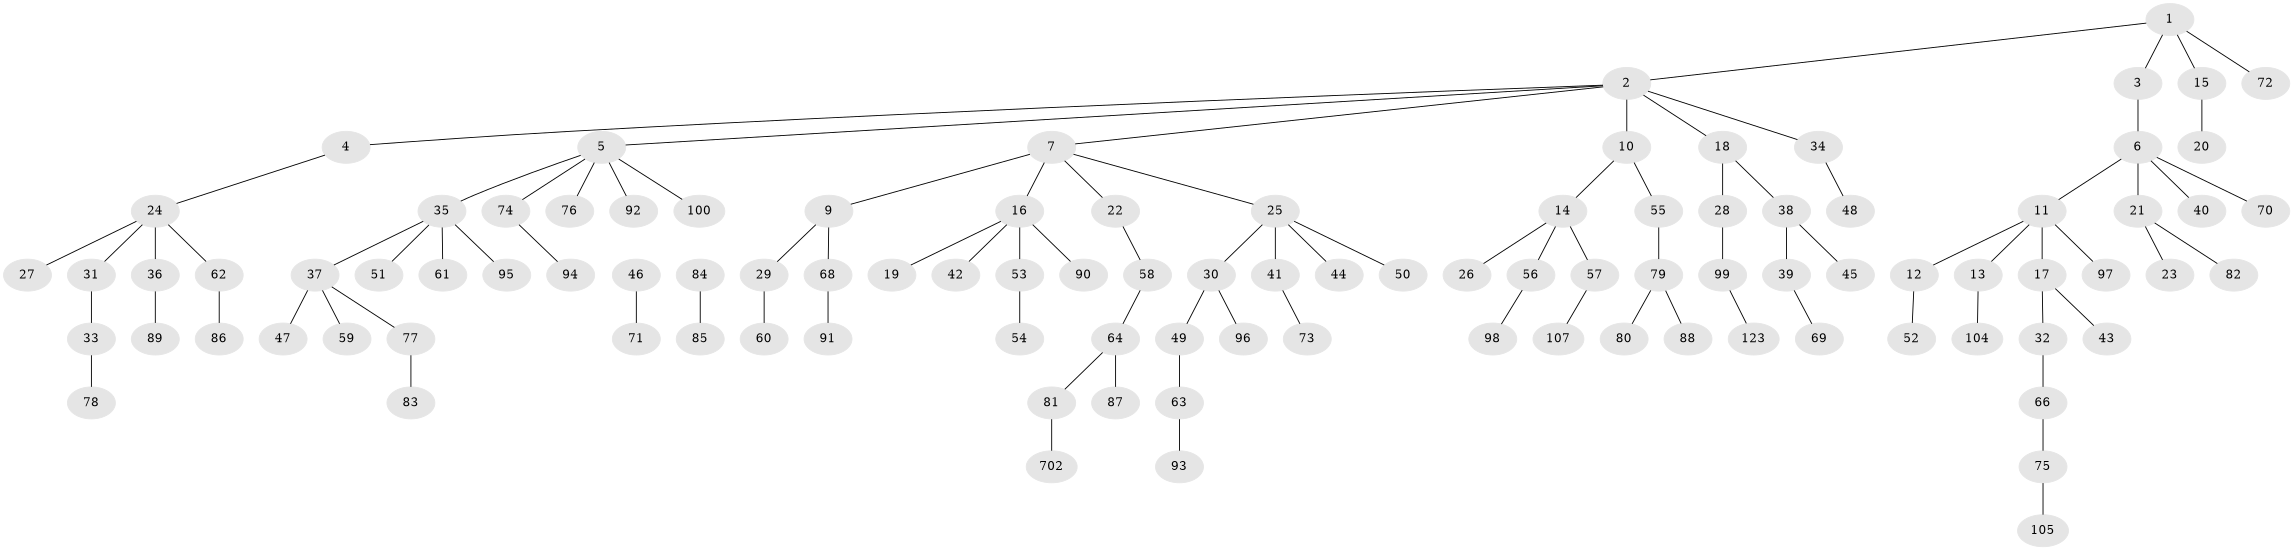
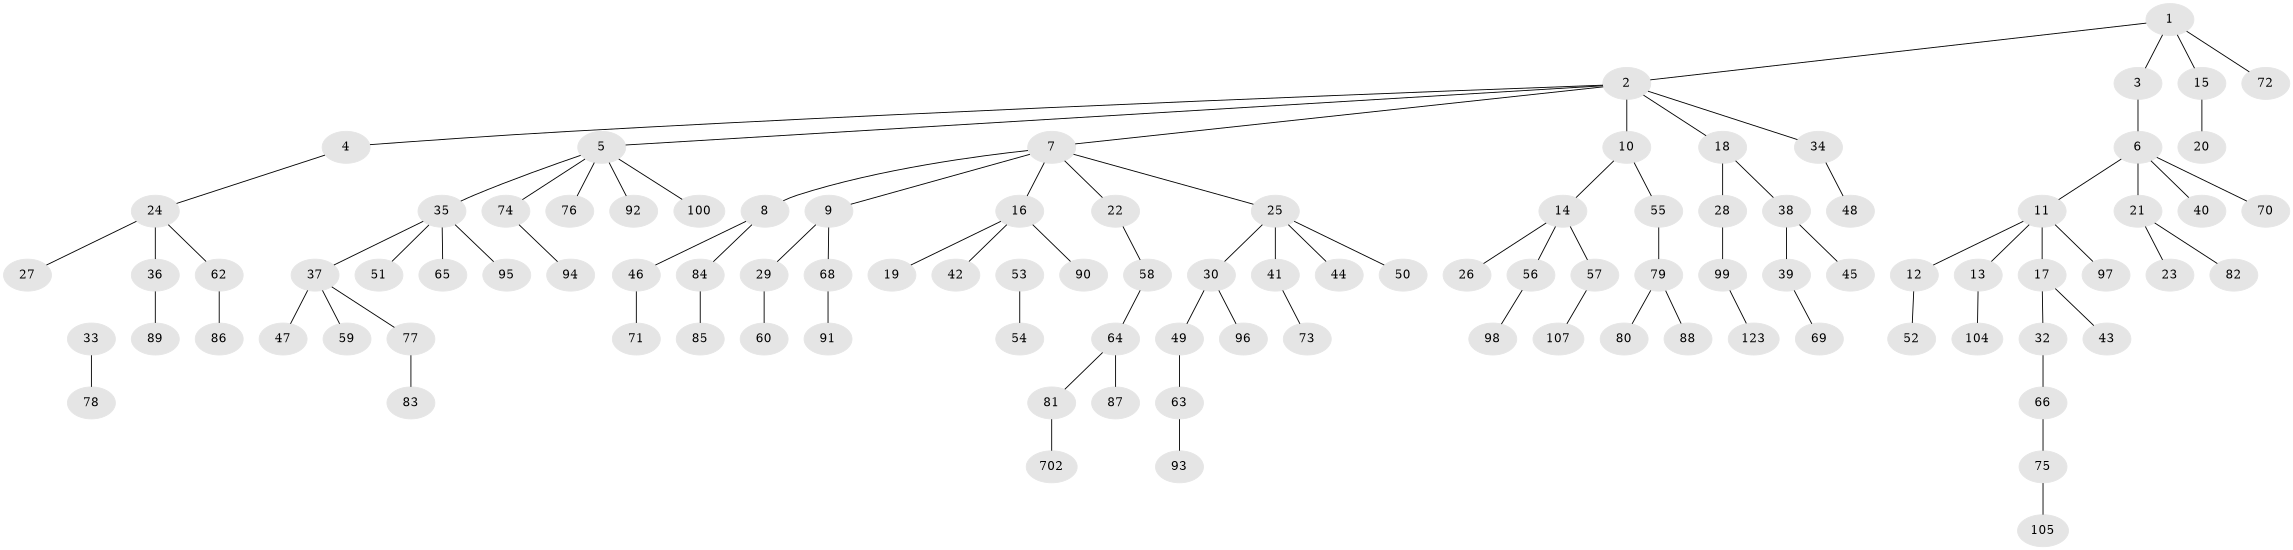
none -> (765, 211)
(1020, 243) -> none
(91, 275) -> none
(443, 275) -> (443, 275)
